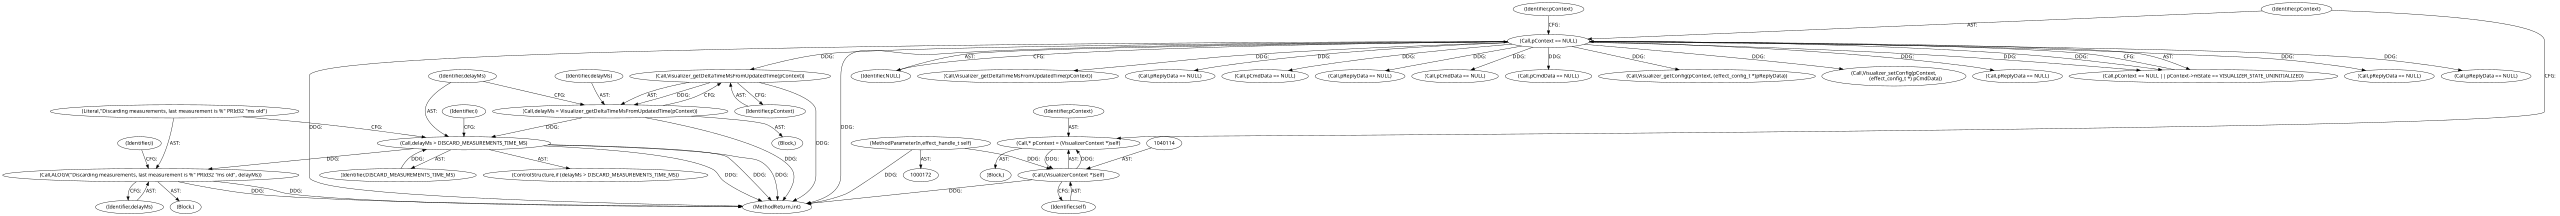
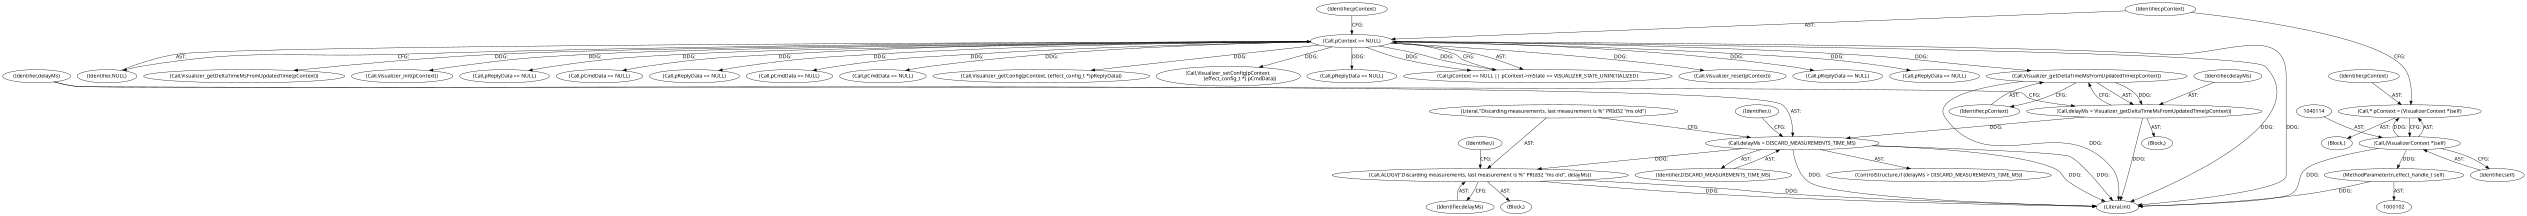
none -> (402, 76)
none -> (1732, 76)
(1007, 155) -> (2403, 158)
(418, 159) -> (1771, 159)
(1053, 159) -> (2416, 127)
(921, 175) -> (2394, 207)
(777, 207) -> (2117, 207)
